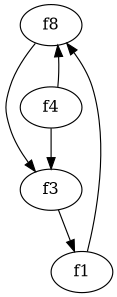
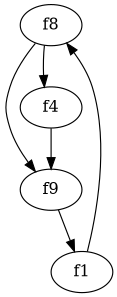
(59, 72) -> (43, 60)
(51, 190) -> (51, 190)
